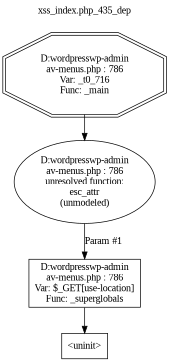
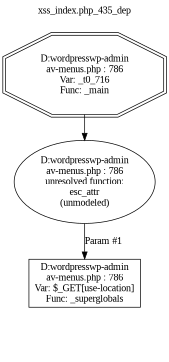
(85, 346) -> none
